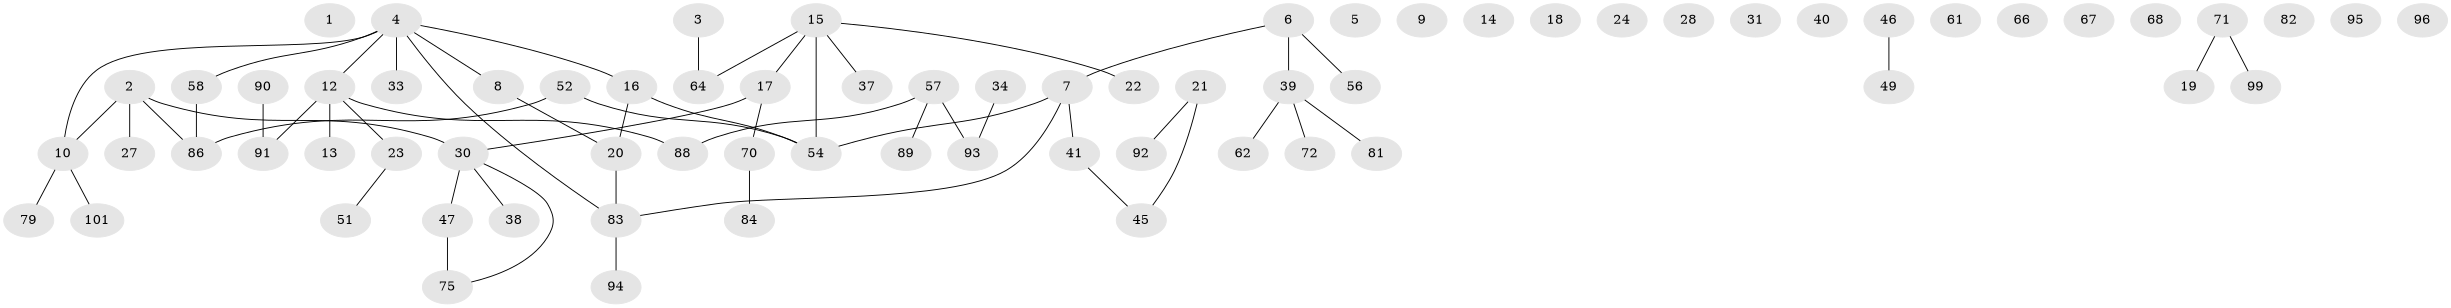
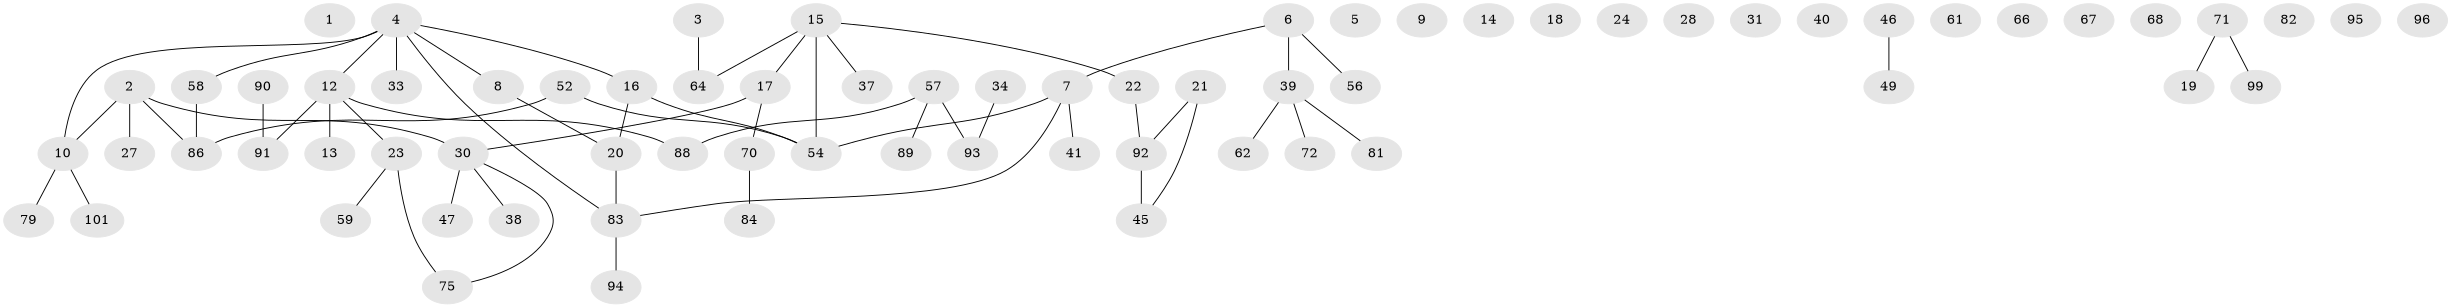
none -> (1138, 121)
(1108, 187) -> (1141, 187)
(346, 220) -> (346, 220)
(447, 254) -> (409, 224)
